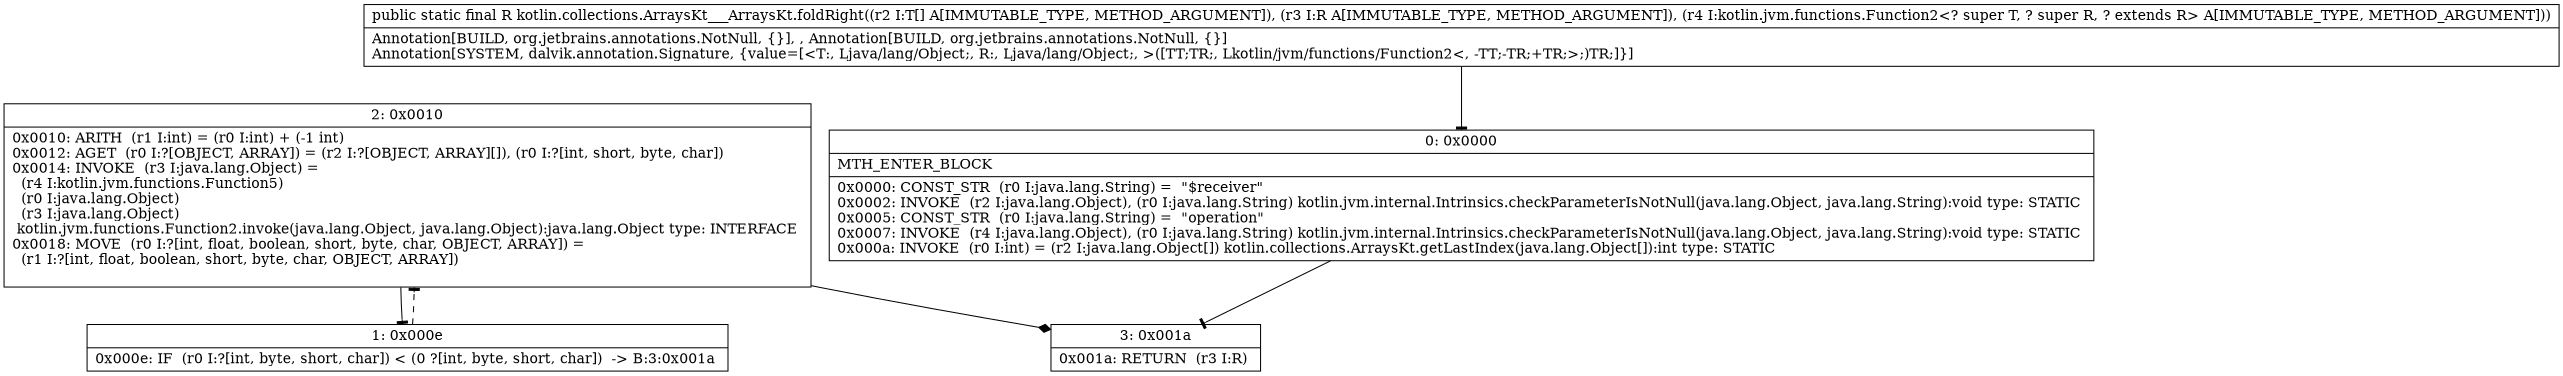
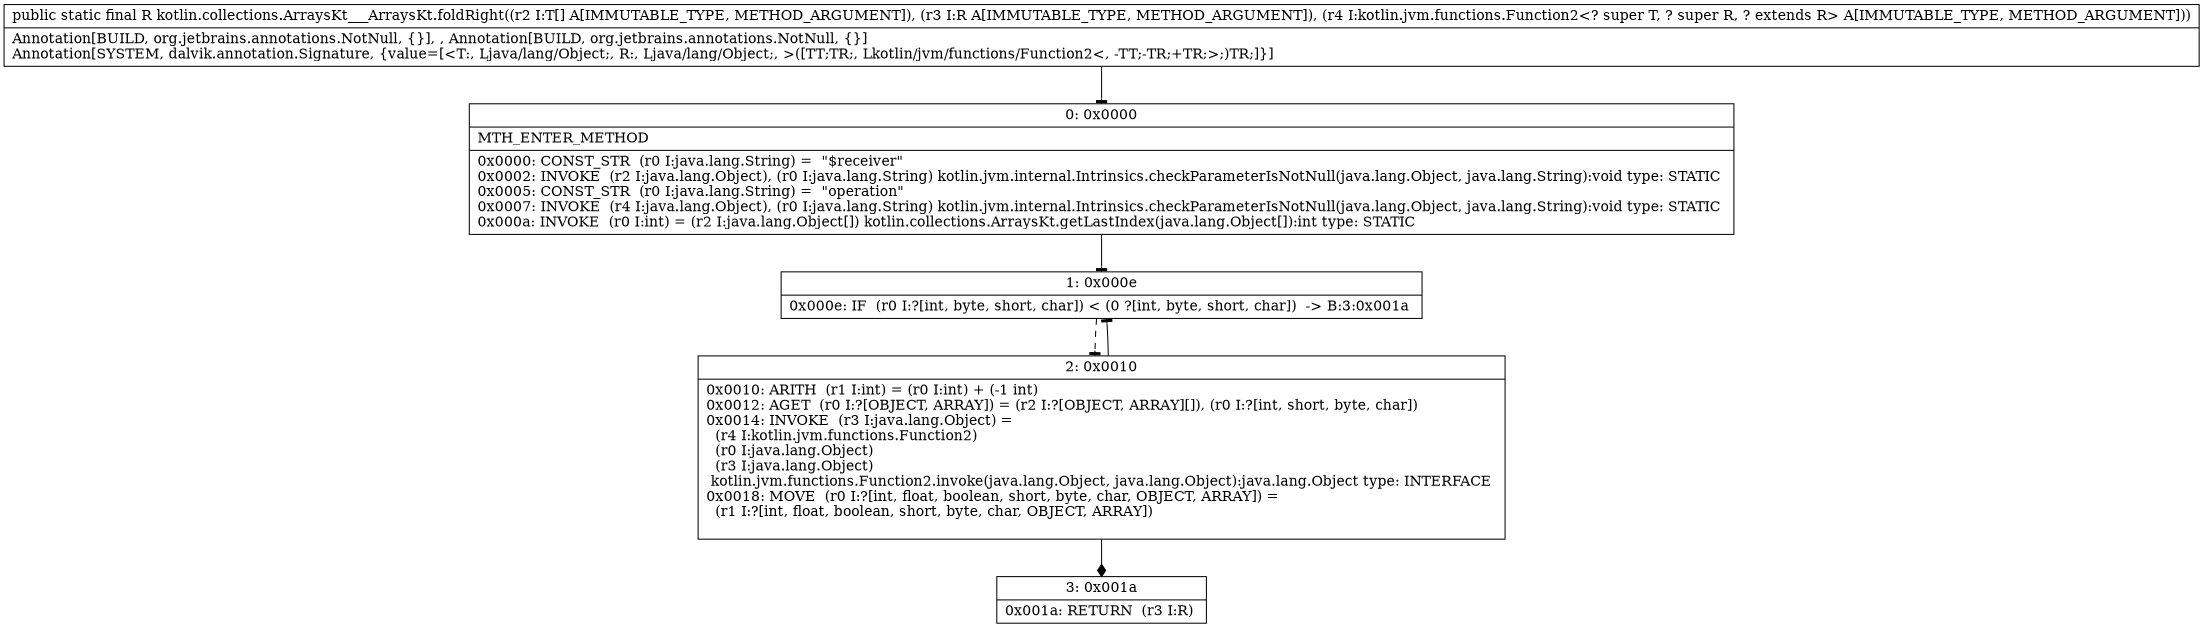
(915, 165) -> (563, 138)
(148, 184) -> (842, 436)
(1268, 291) -> (1102, 251)
